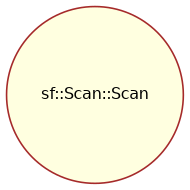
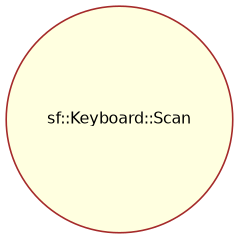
(95, 95) -> (119, 119)
